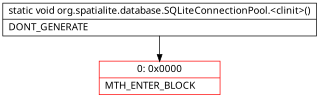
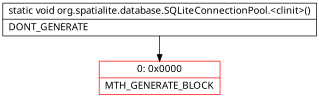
(150, 86) -> (160, 86)
